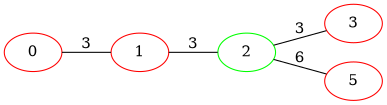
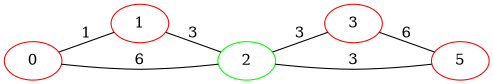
none -> (407, 42)
(87, 44) -> (87, 34)
(300, 58) -> (354, 60)
none -> (140, 69)
